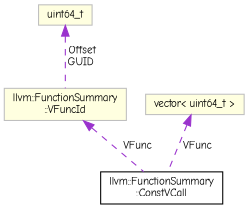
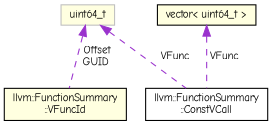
(65, 104) -> (65, 104)
(195, 104) -> (207, 15)
(118, 150) -> (148, 60)
